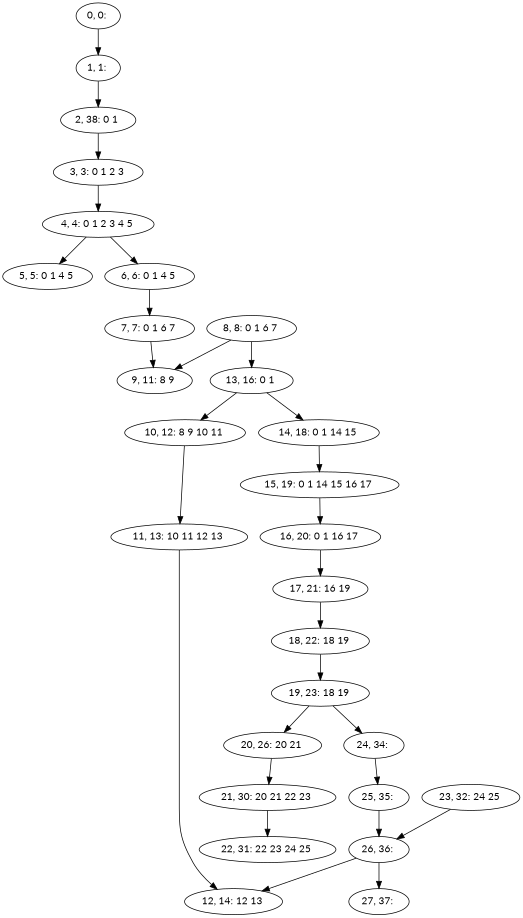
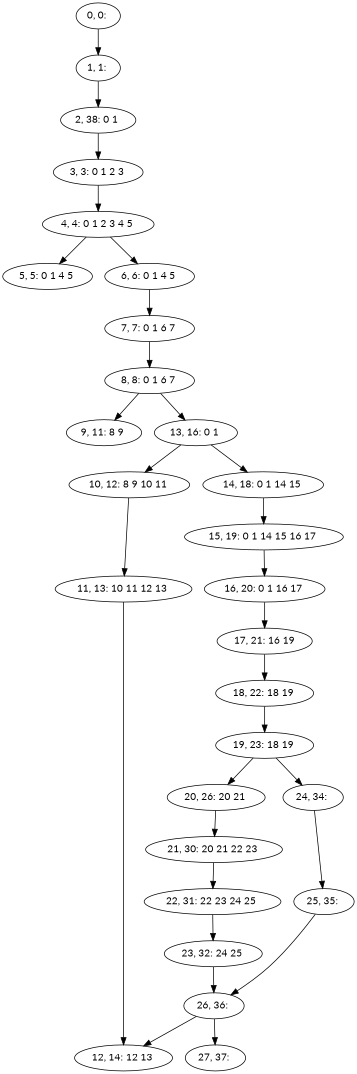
(152, 351) -> (150, 351)
none -> (213, 924)
